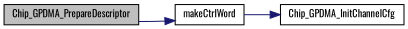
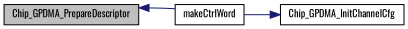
(152, 21) -> (162, 8)
